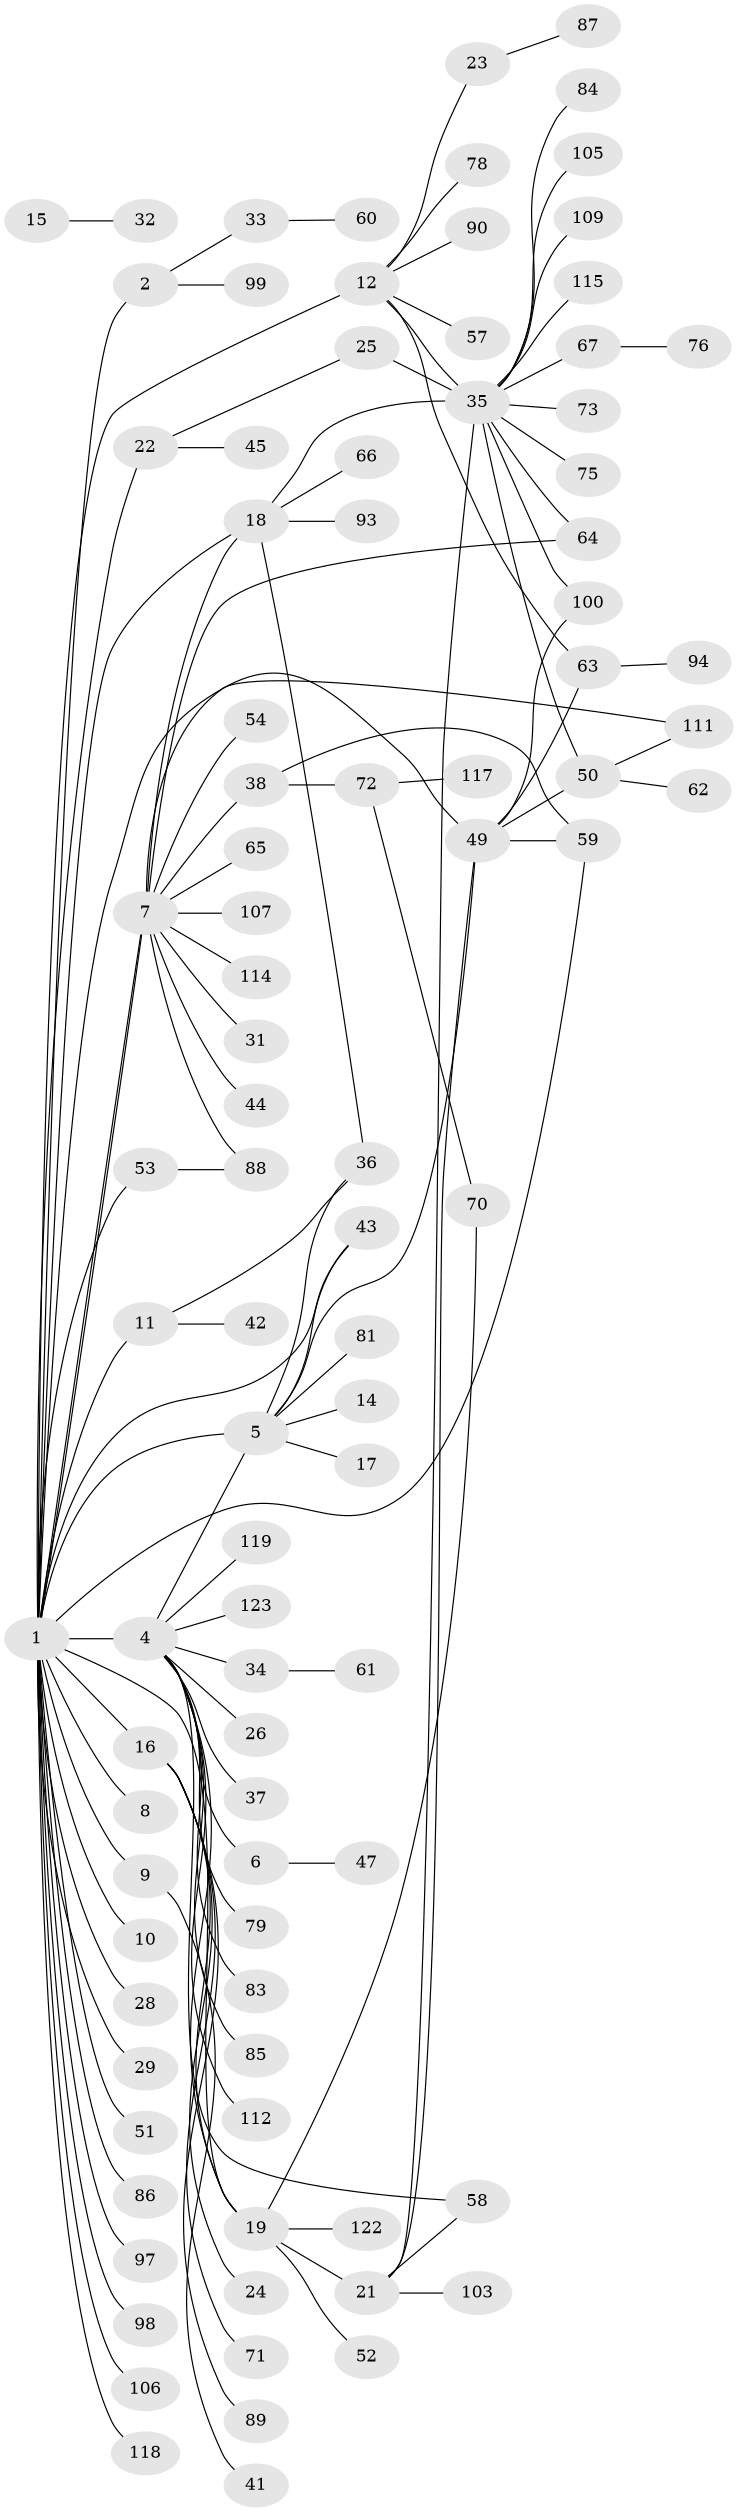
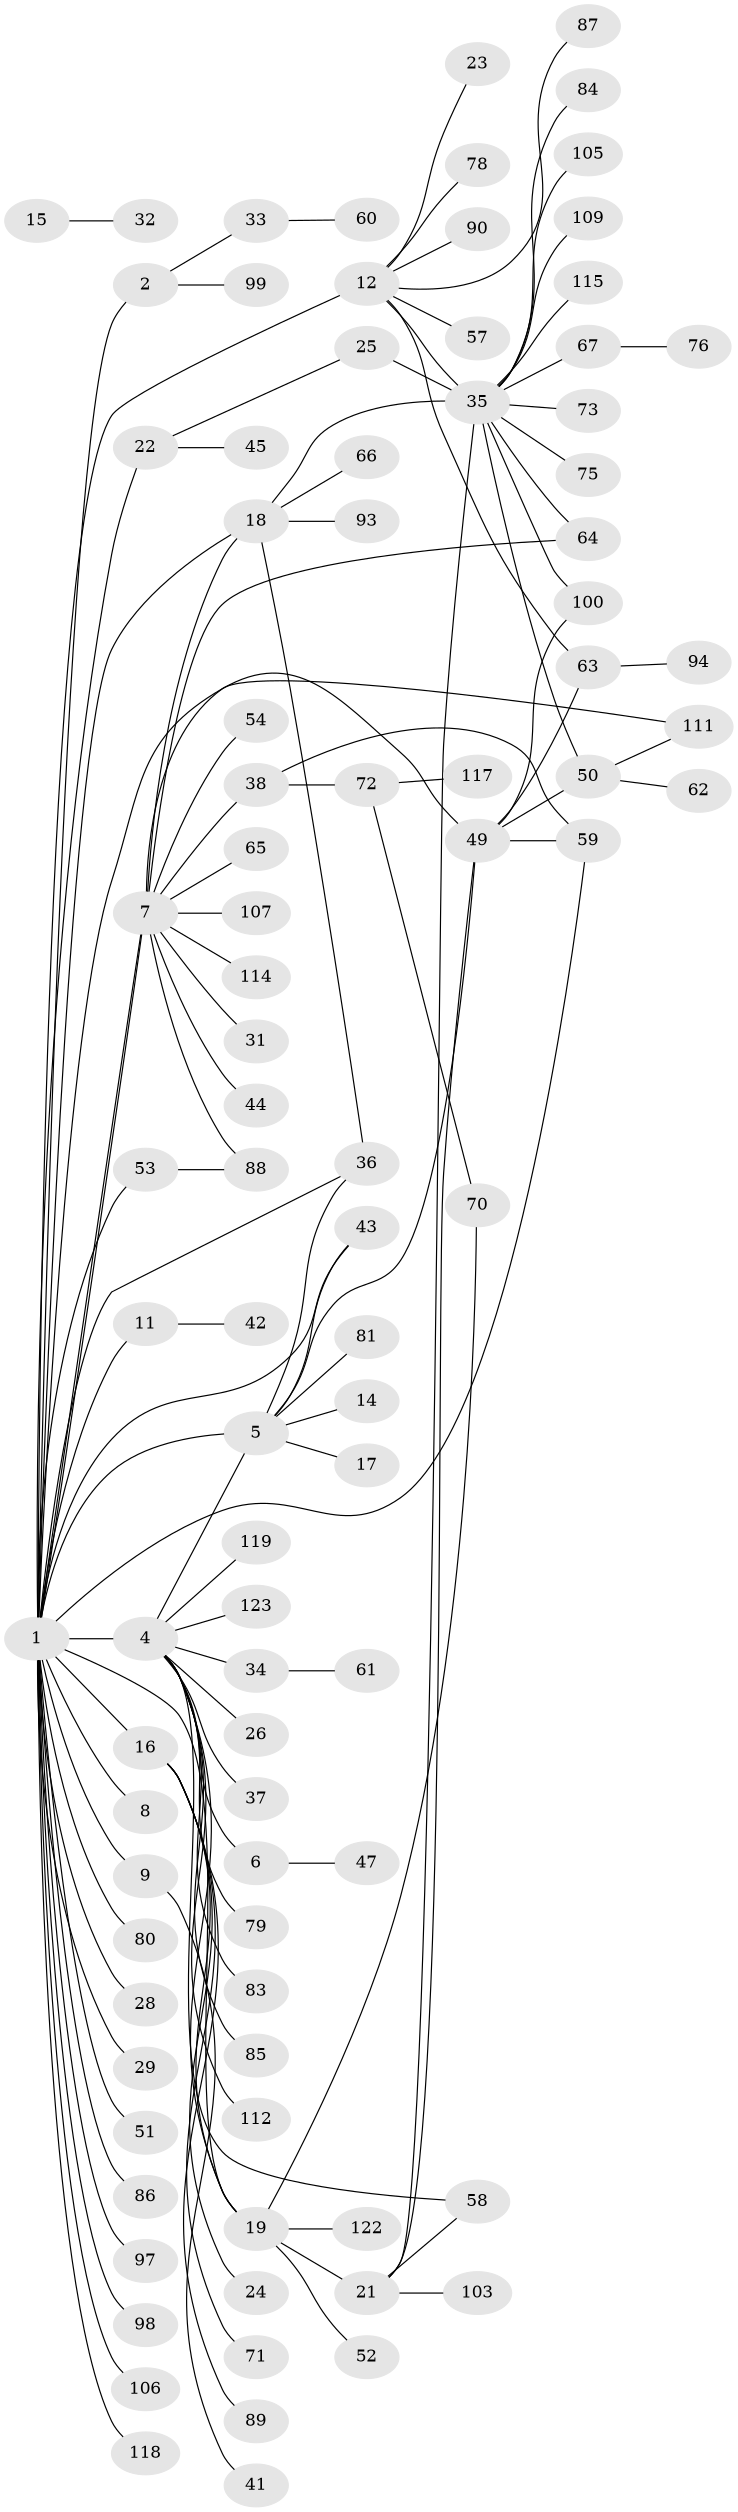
(533, 45) -> (542, 194)
(268, 1257) -> (94, 1327)
(146, 1940) -> (146, 1940)
